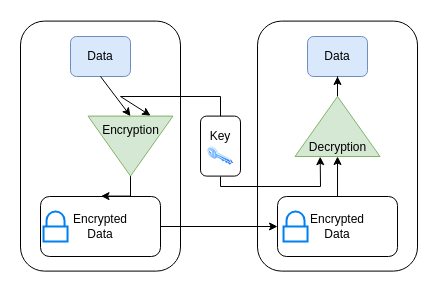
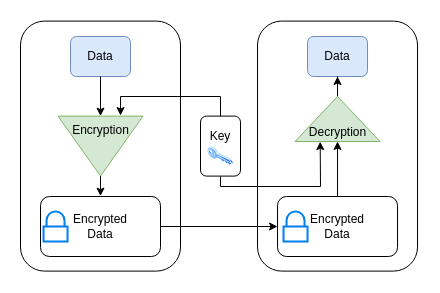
(338, 127) -> (338, 119)
(131, 146) -> (101, 146)
